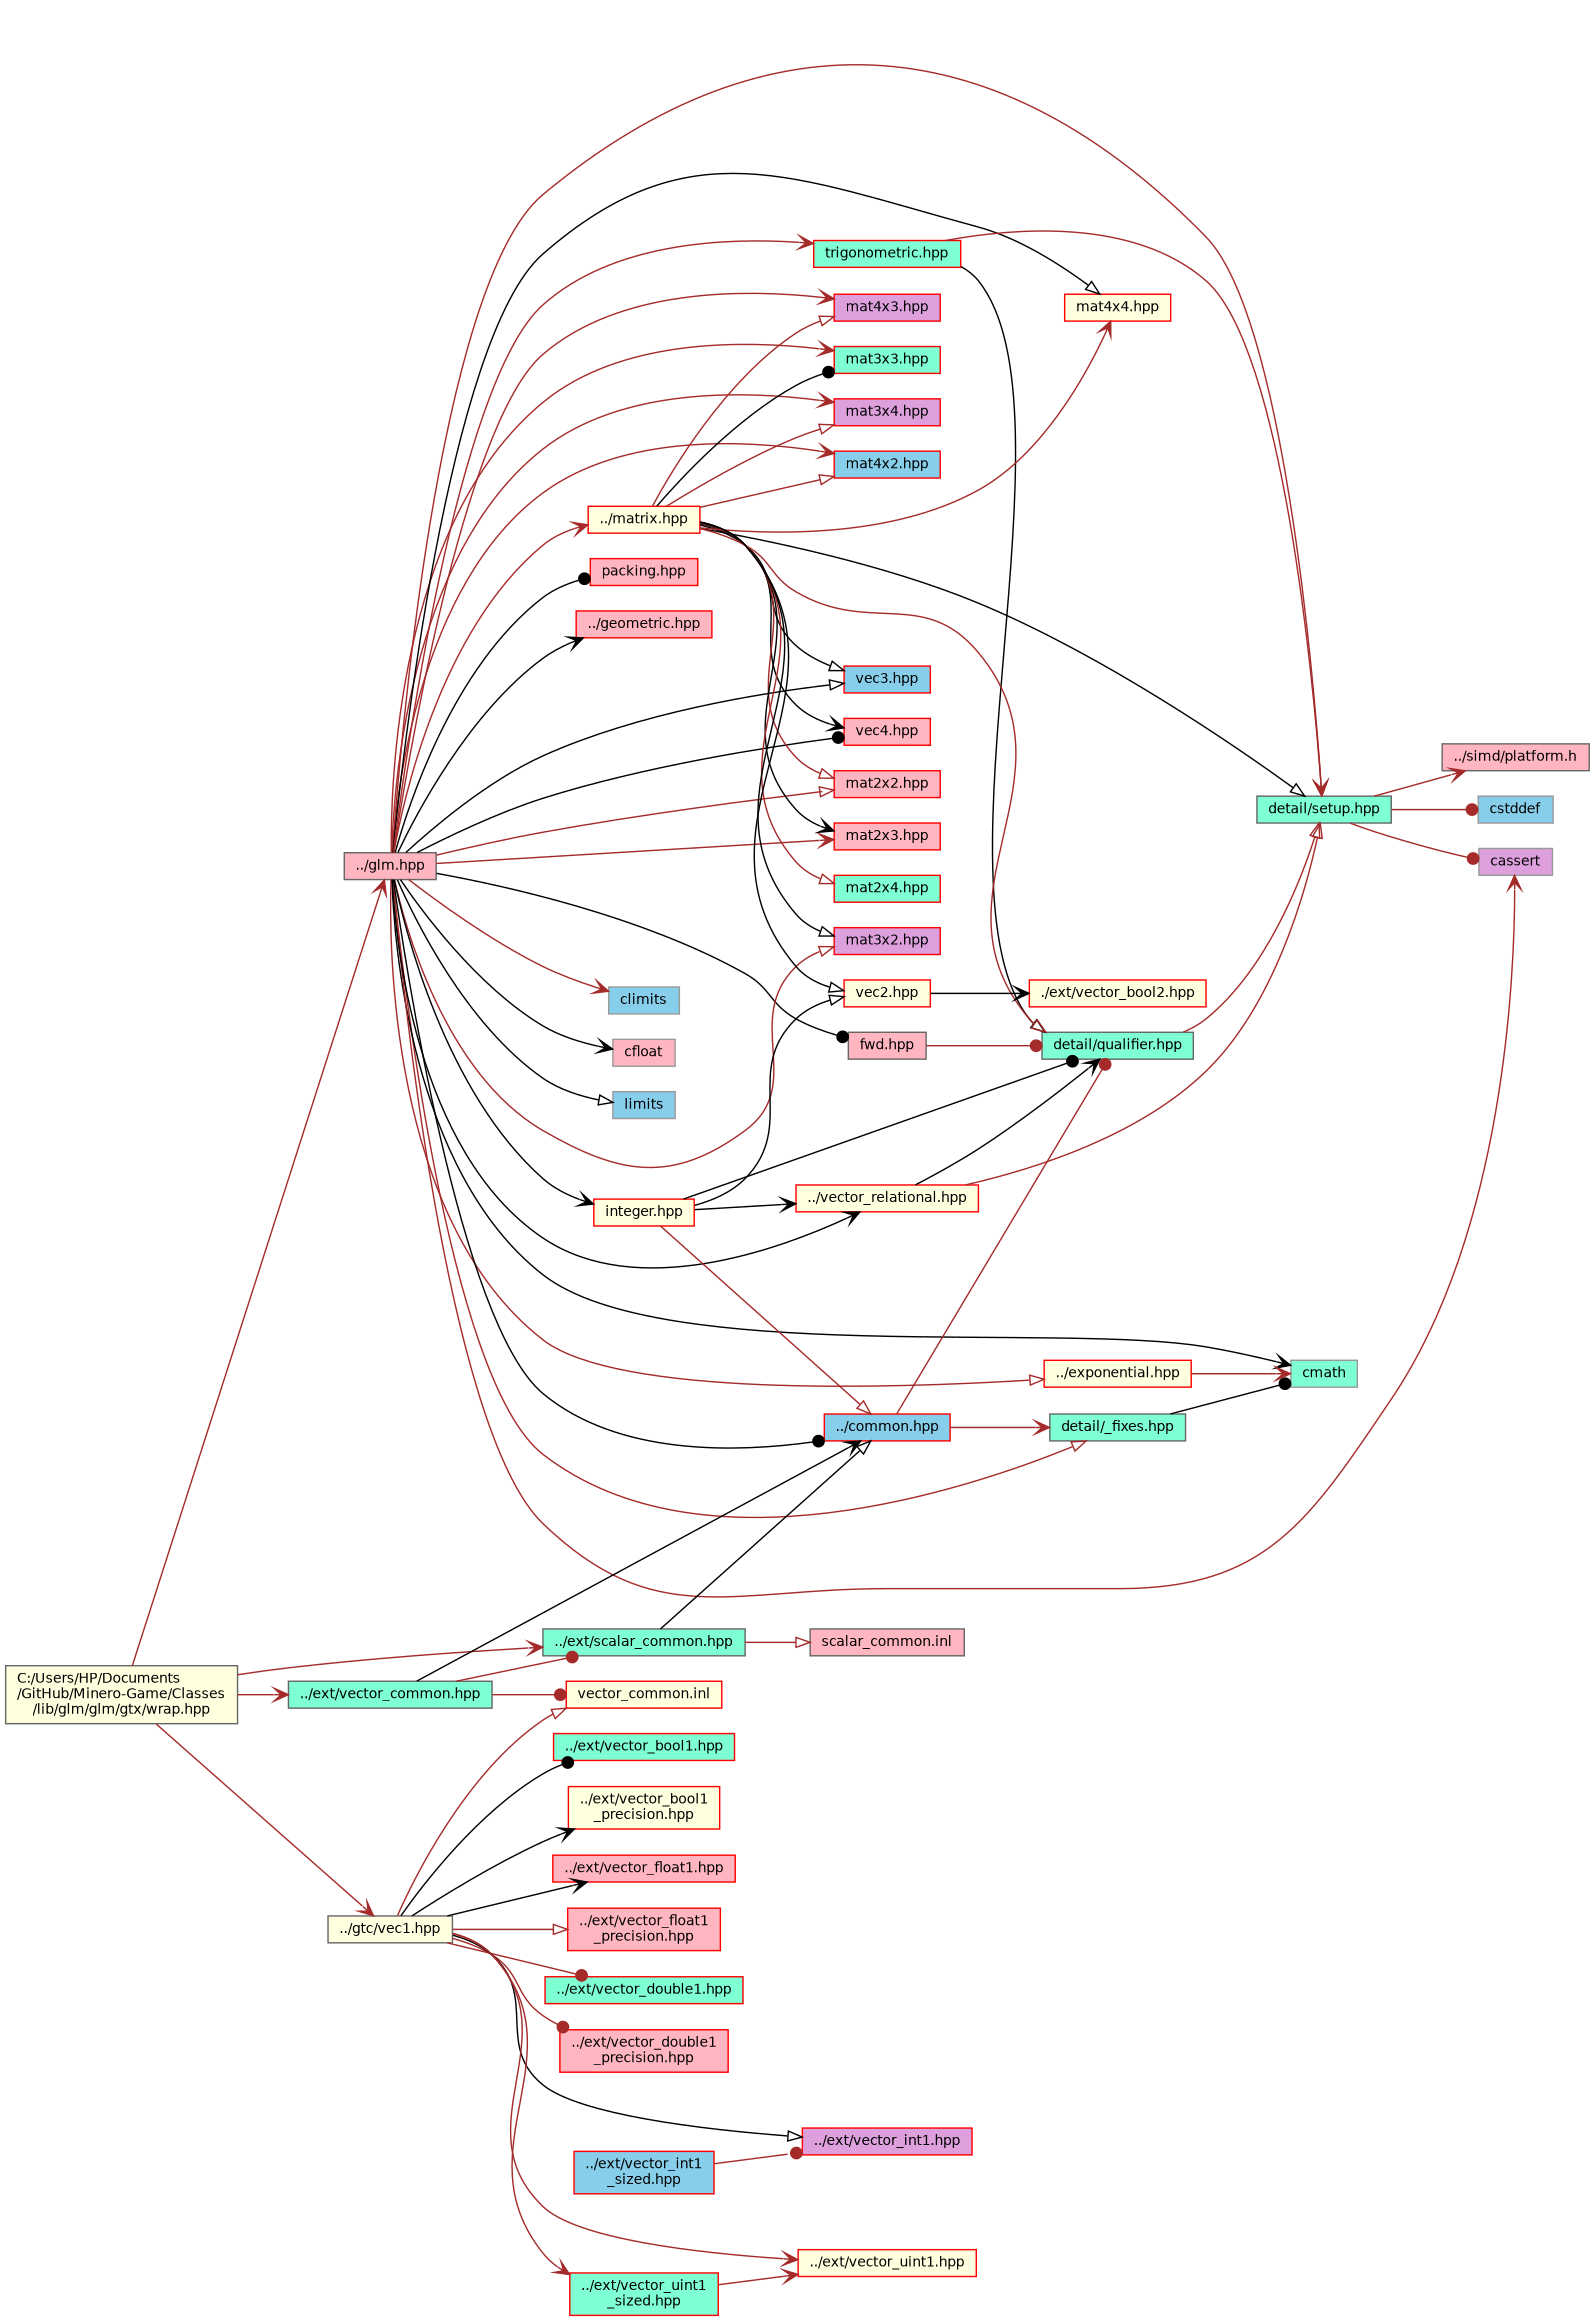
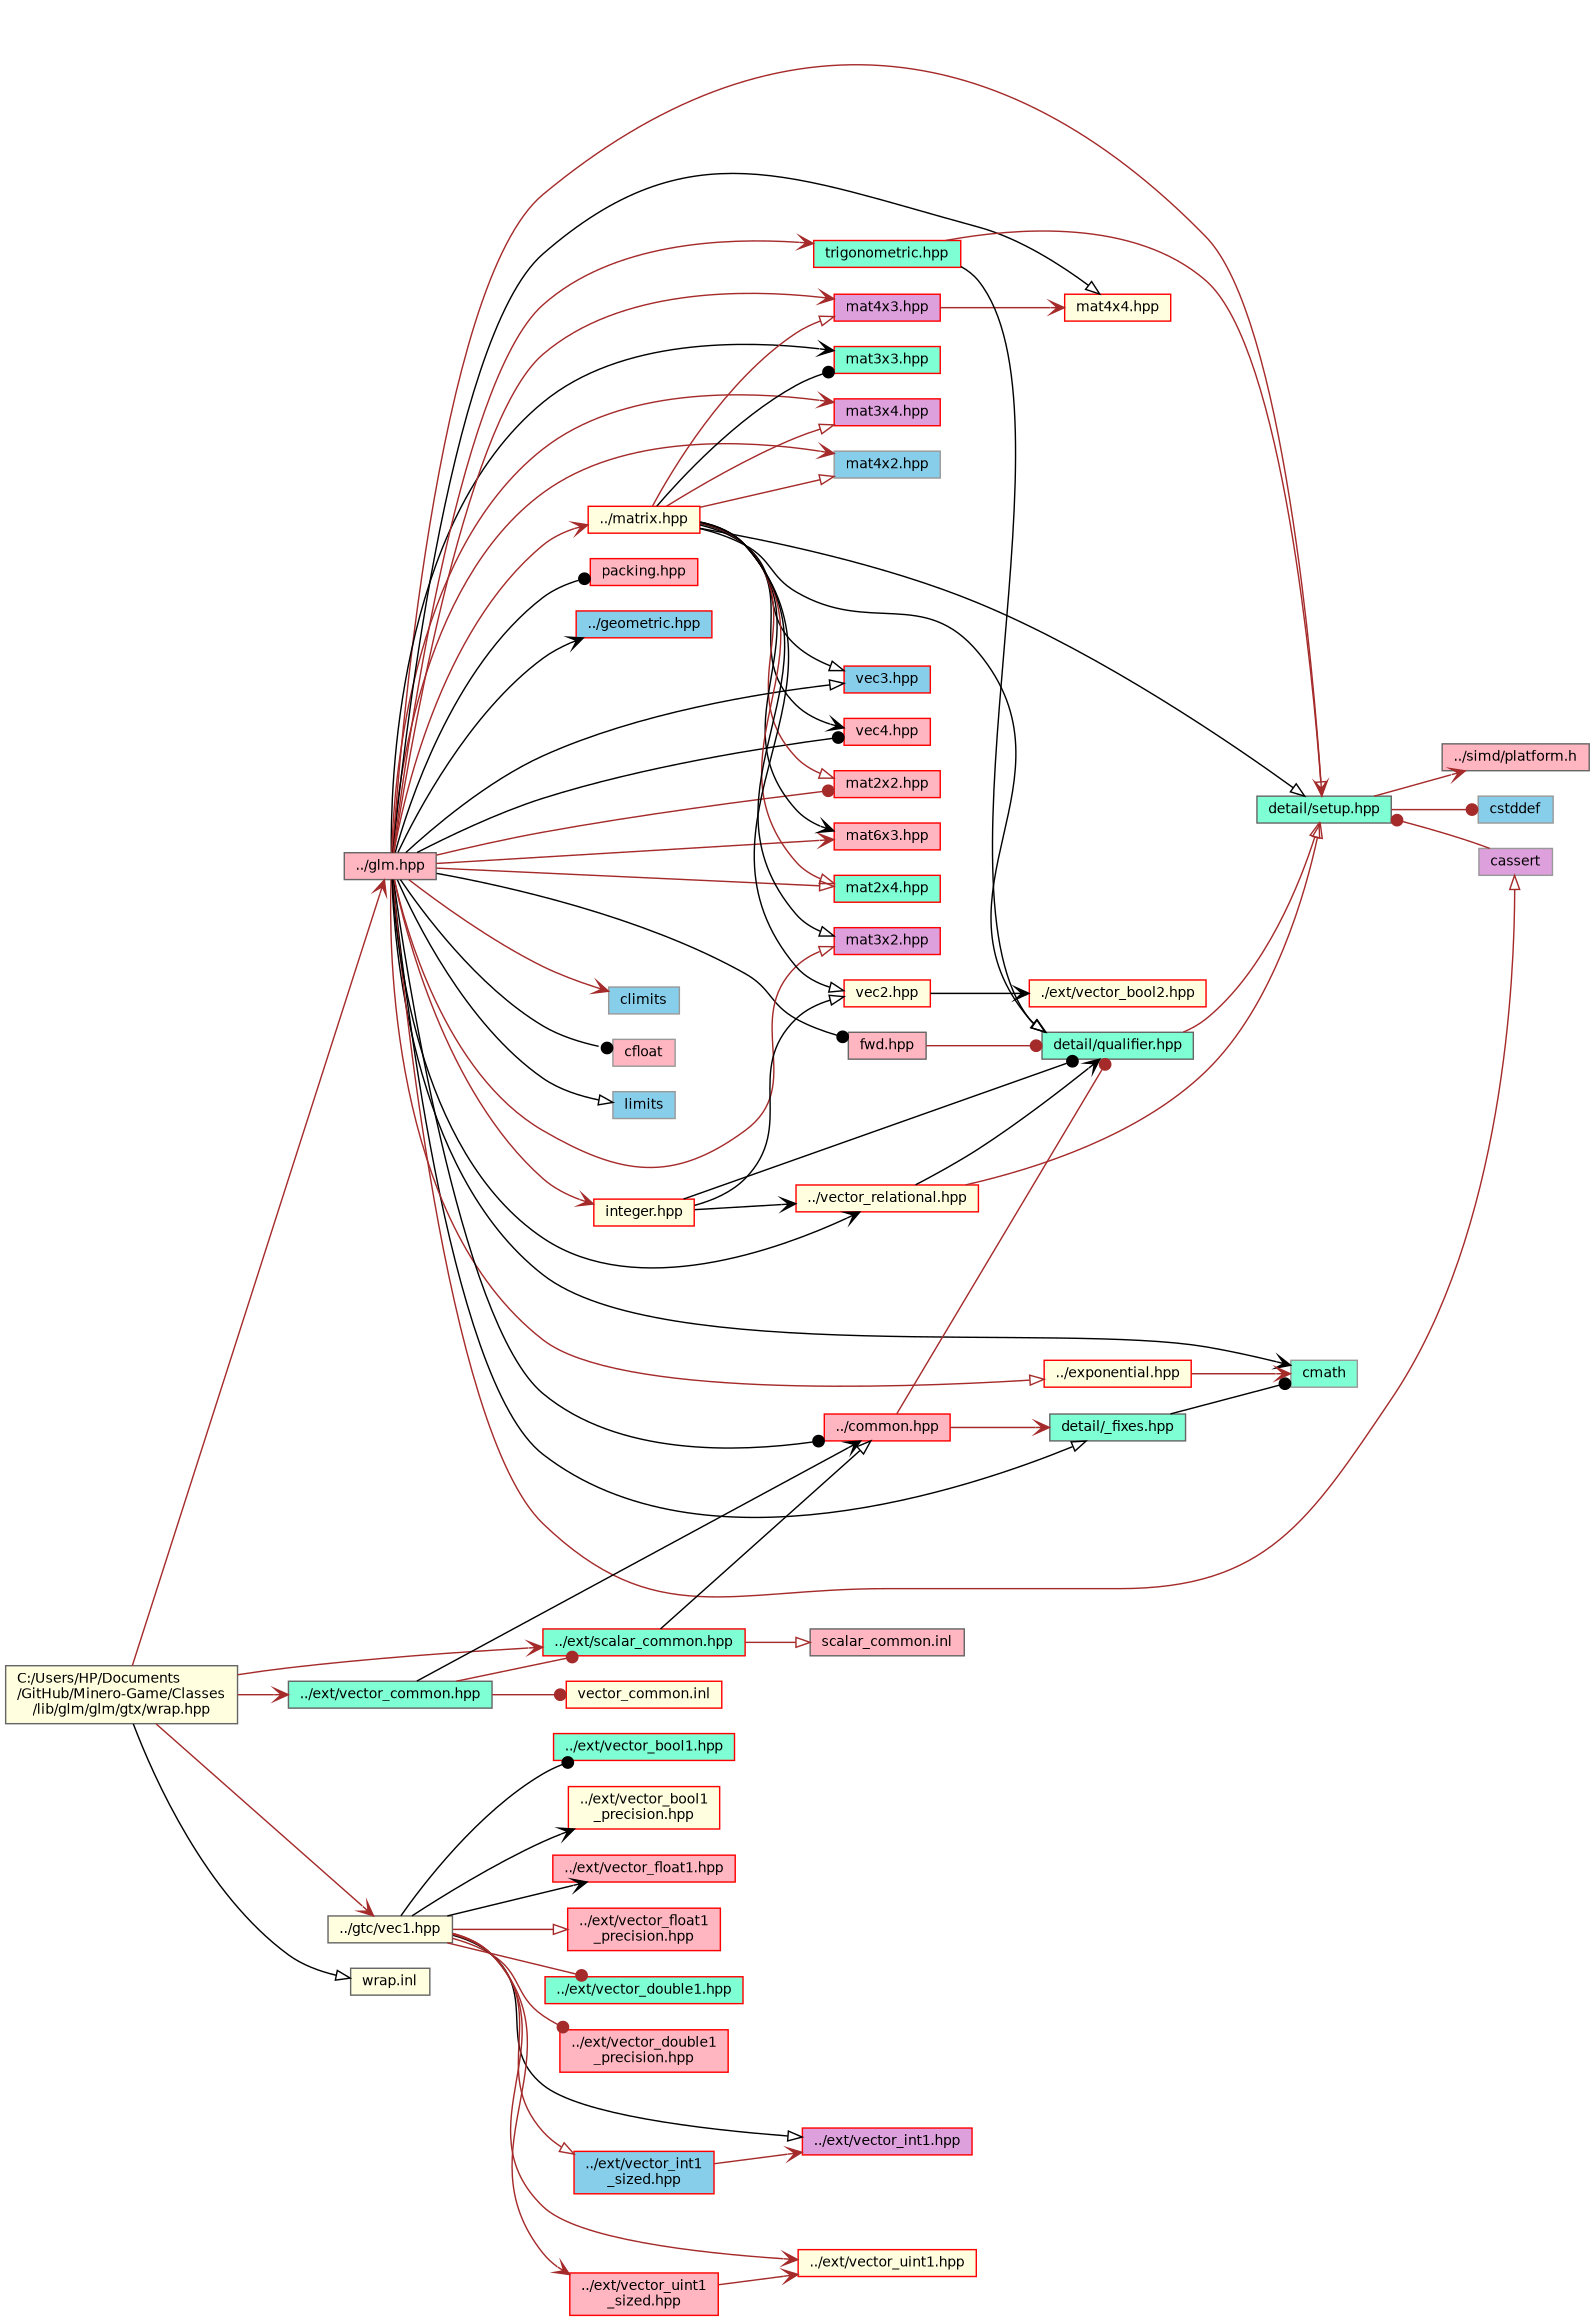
(1247, 354) -> (1247, 354)
(501, 447) -> (501, 447)
(887, 465) -> (887, 465)
(941, 507) -> (1001, 308)
(644, 624) -> (644, 624)
(989, 671) -> (989, 671)
(629, 818) -> (629, 818)
(887, 836) -> (887, 836)
(1408, 842) -> (1447, 834)
none -> (628, 877)
(486, 981) -> (486, 981)
(456, 1060) -> (456, 1060)
(760, 1315) -> none
(887, 1427) -> (887, 1427)
(528, 1435) -> (528, 1435)
(928, 1589) -> (928, 1589)
(644, 1642) -> (644, 1642)
(461, 1804) -> (519, 2032)
none -> (390, 1982)
(751, 2159) -> (751, 2159)
(644, 2294) -> (644, 2294)
